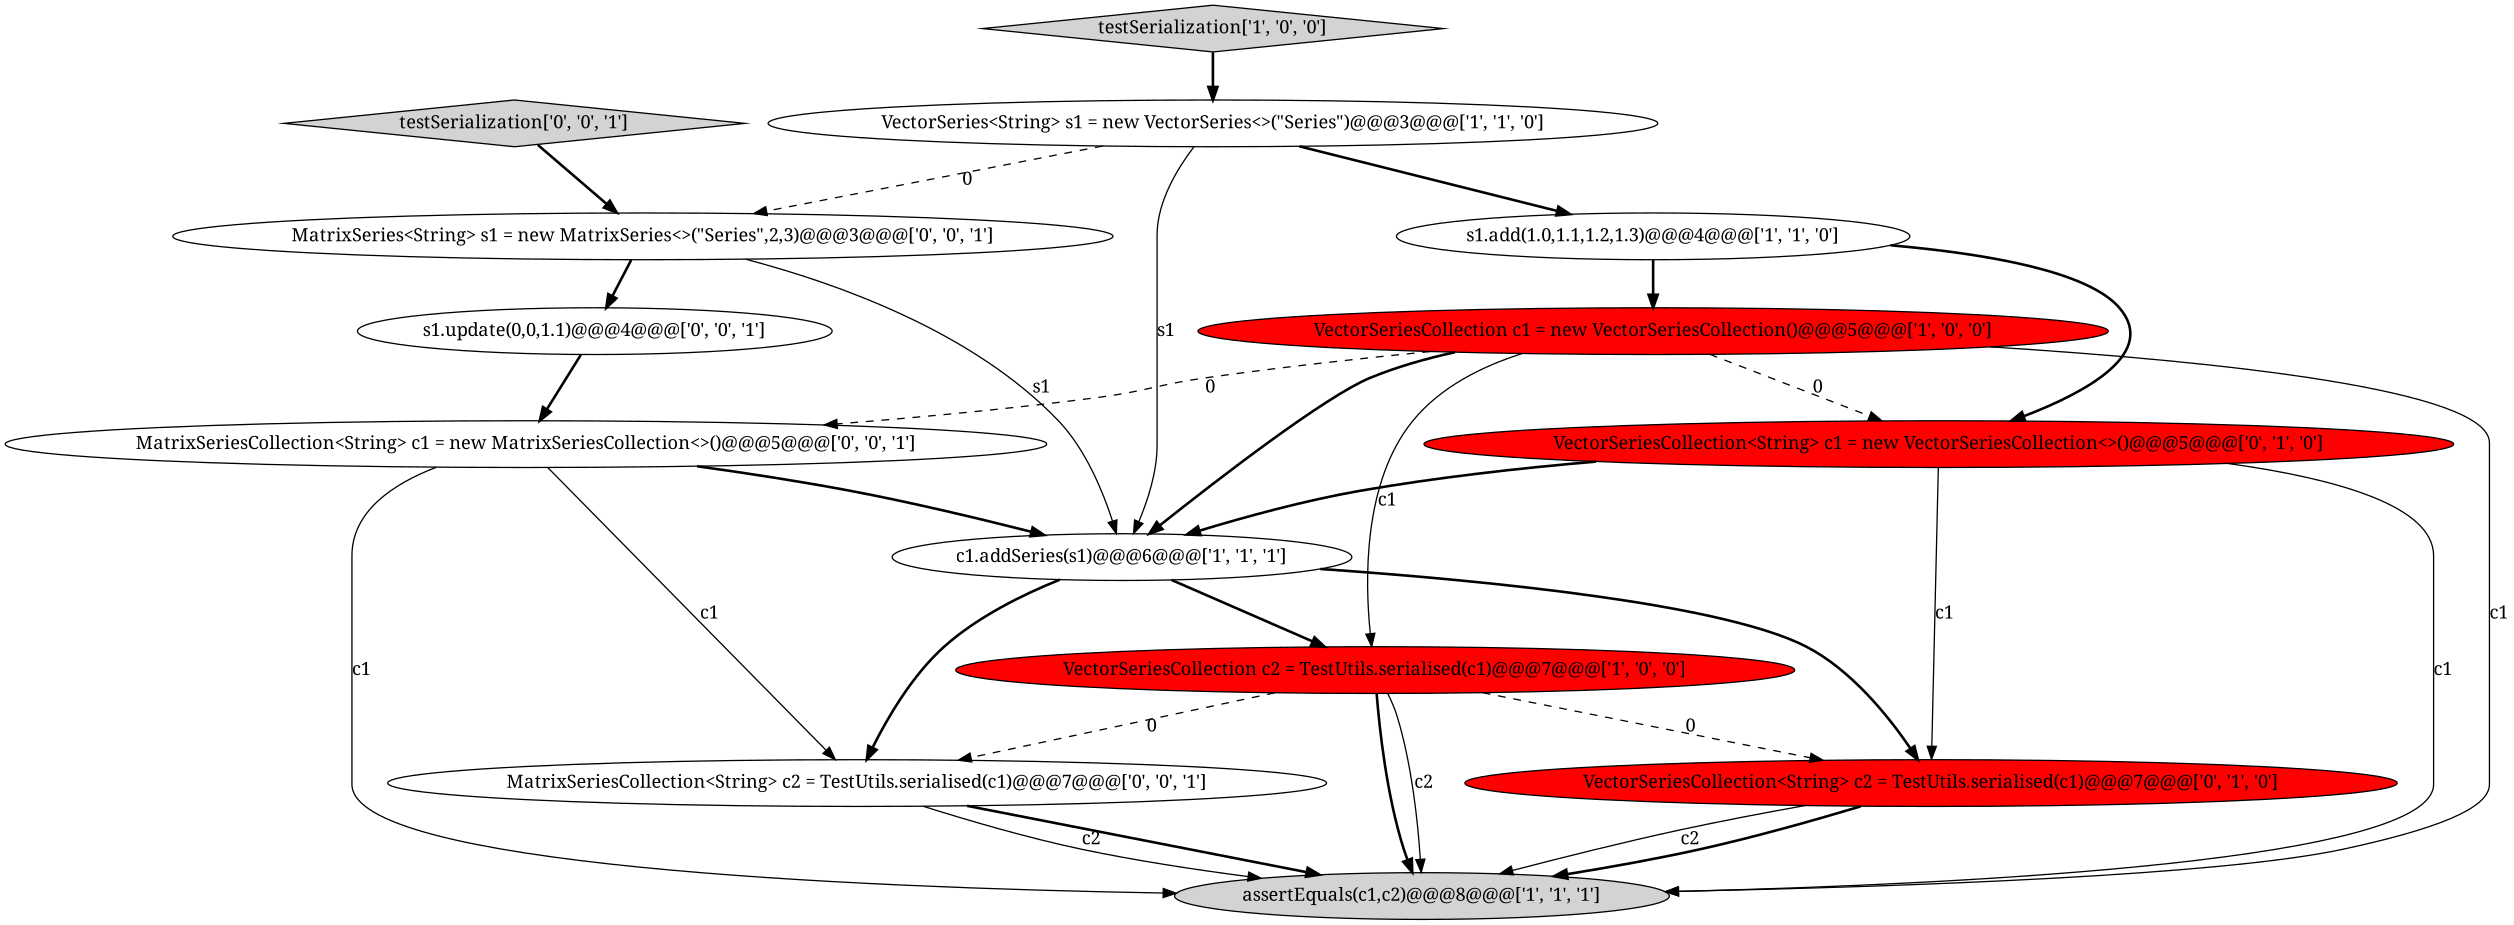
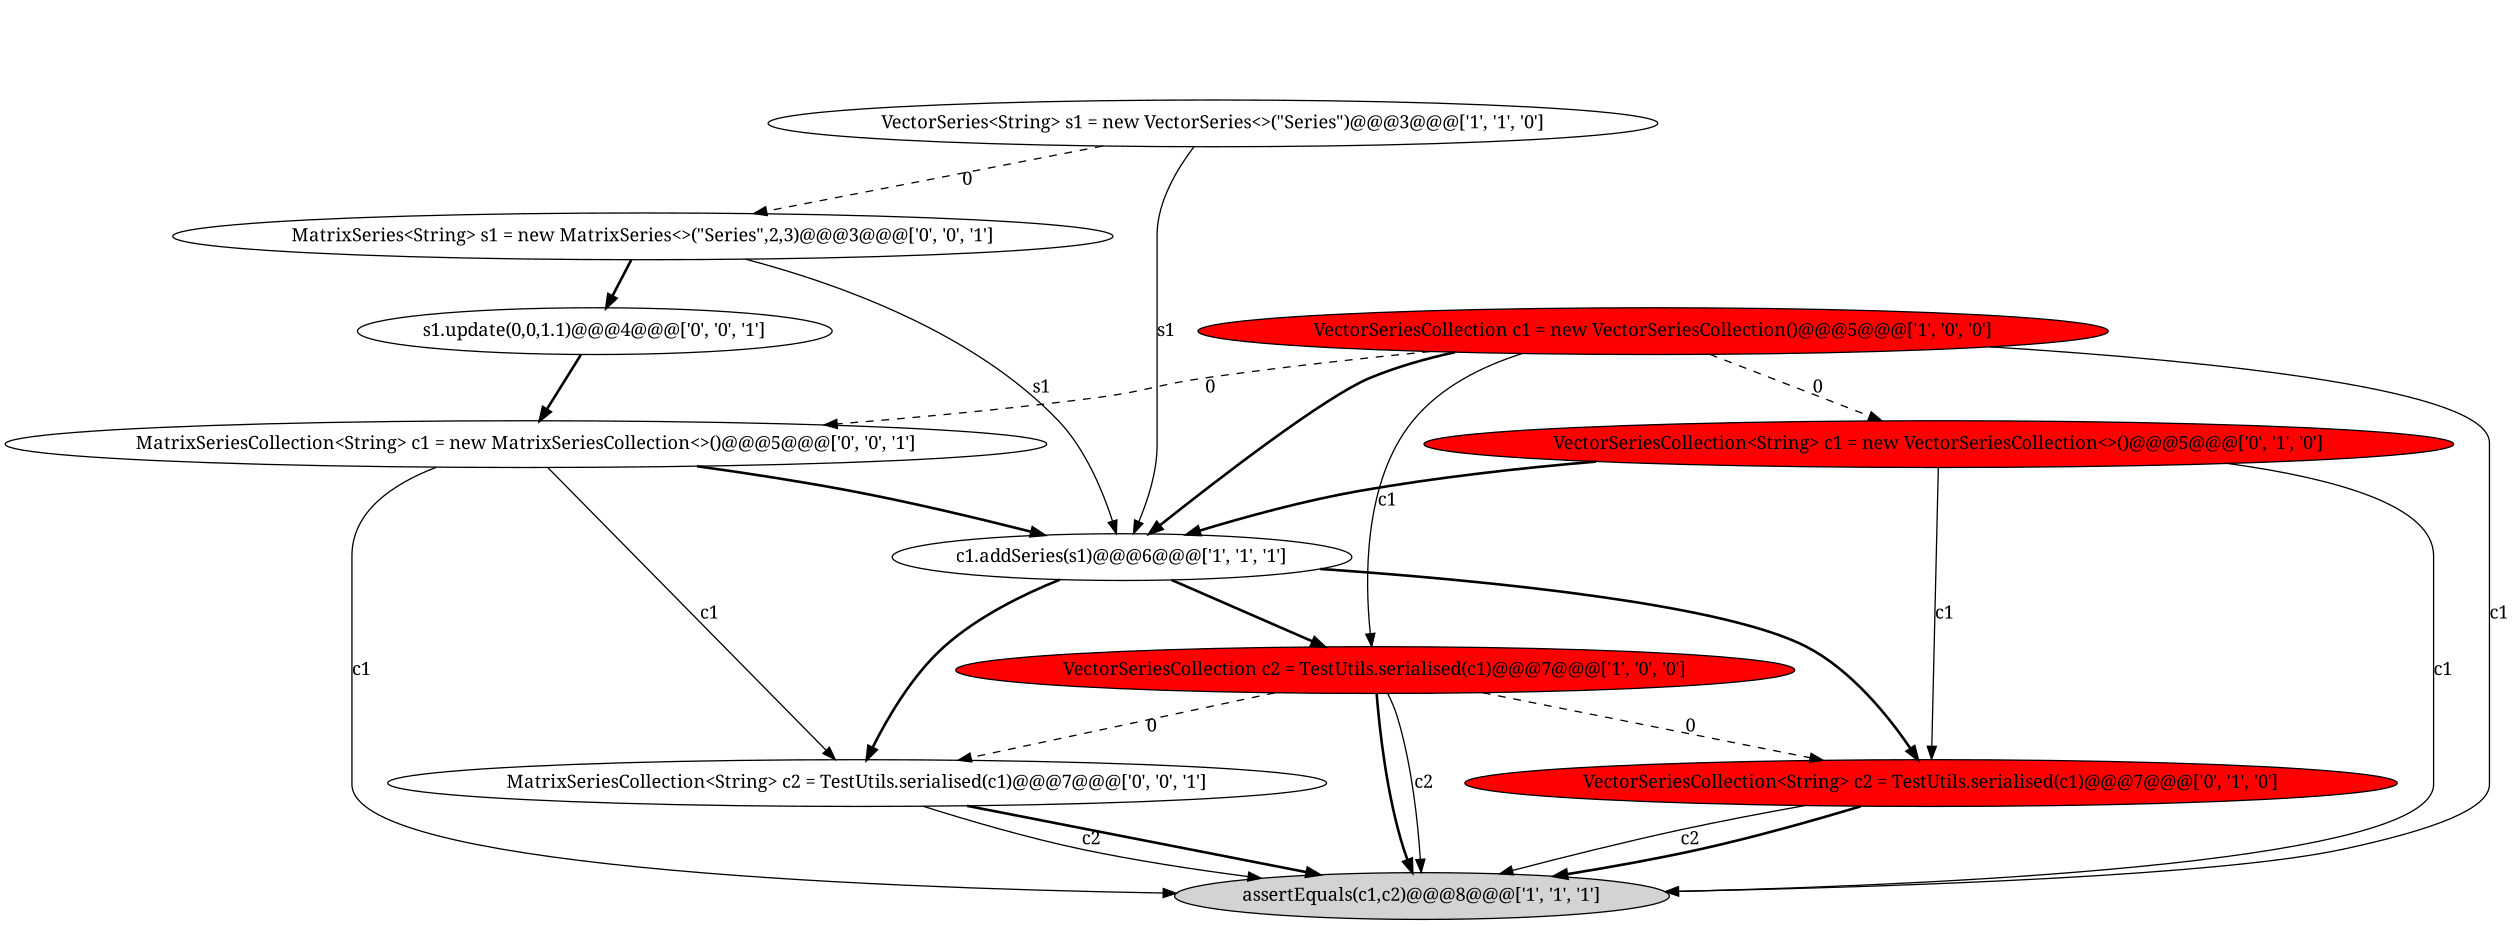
(1213, 29) -> none
(514, 123) -> none
(1653, 236) -> none
